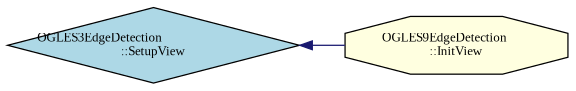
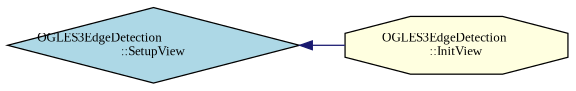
(456, 45) -> (456, 45)
